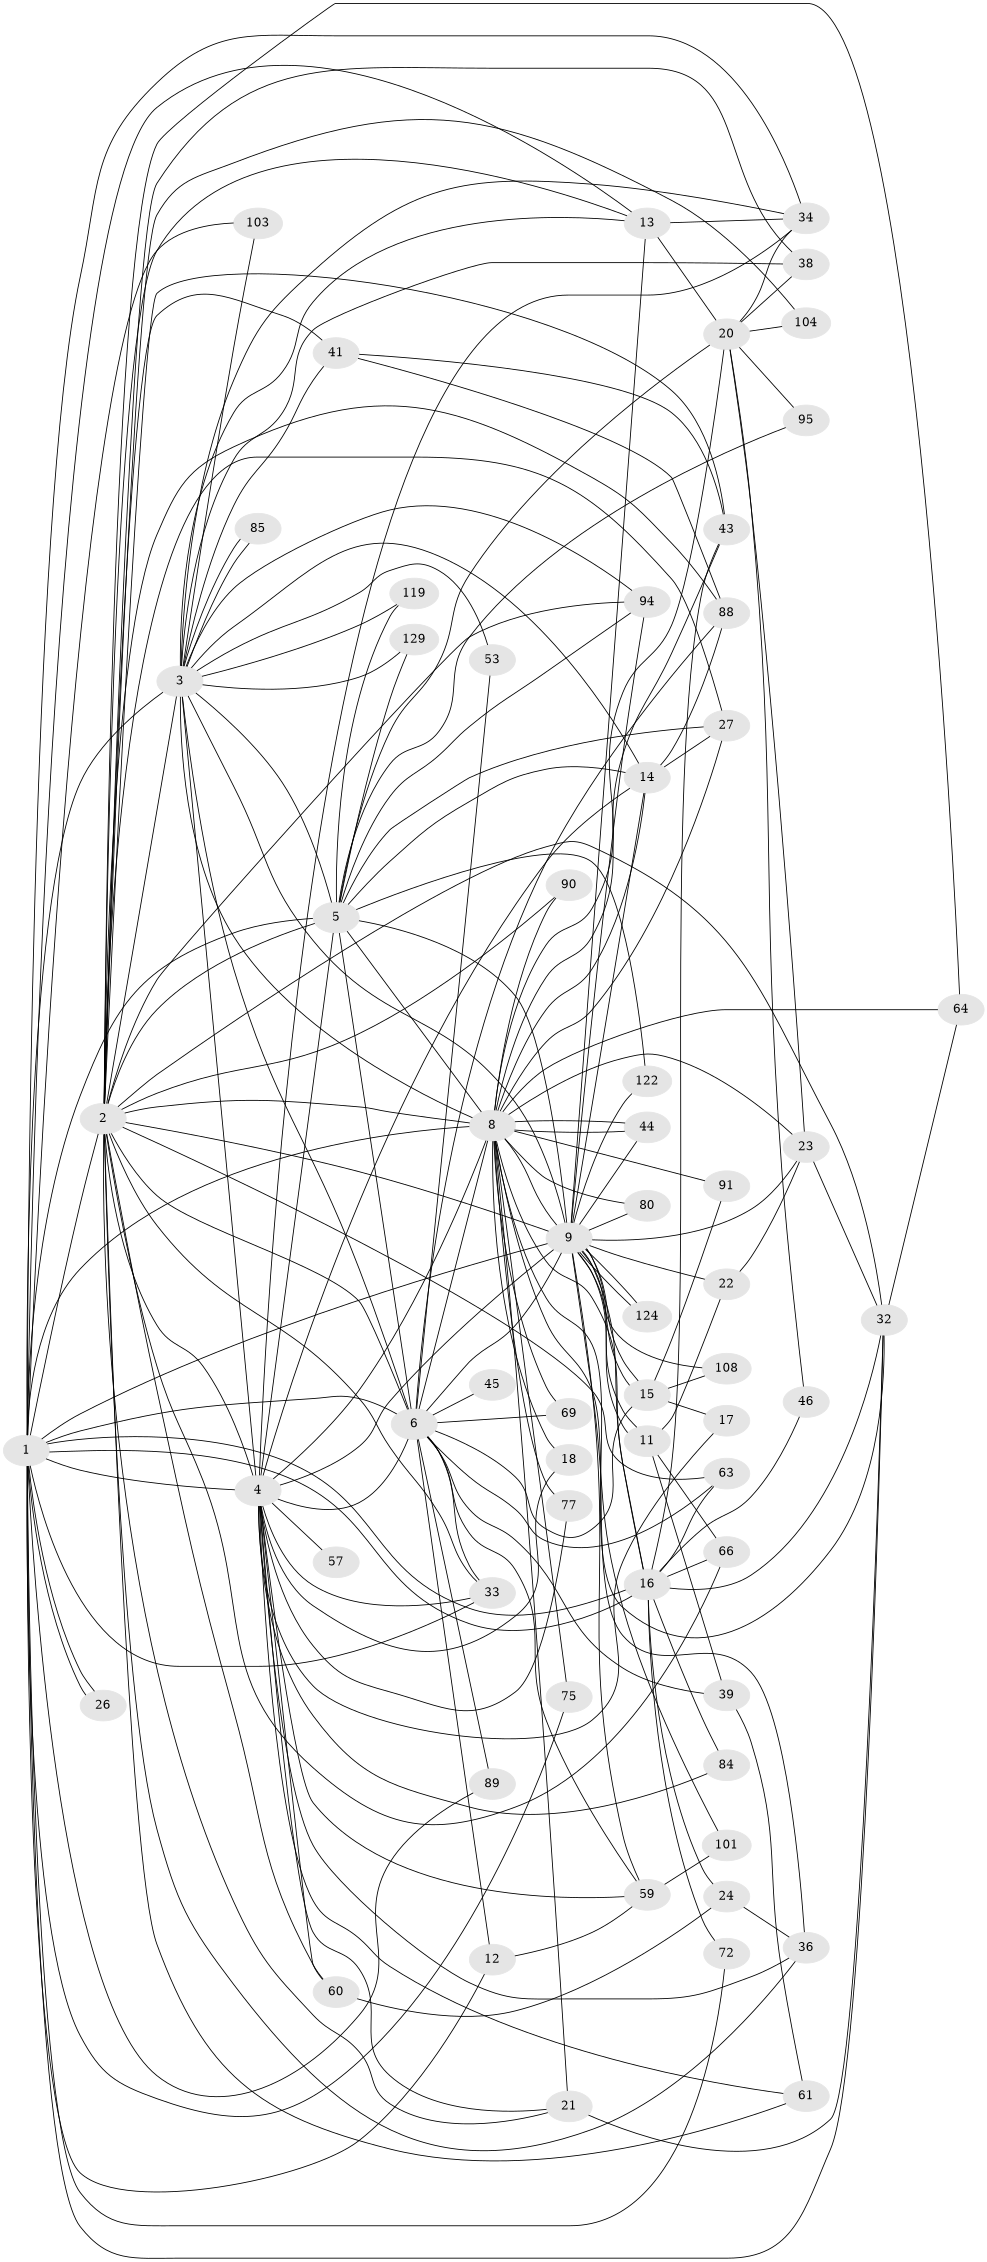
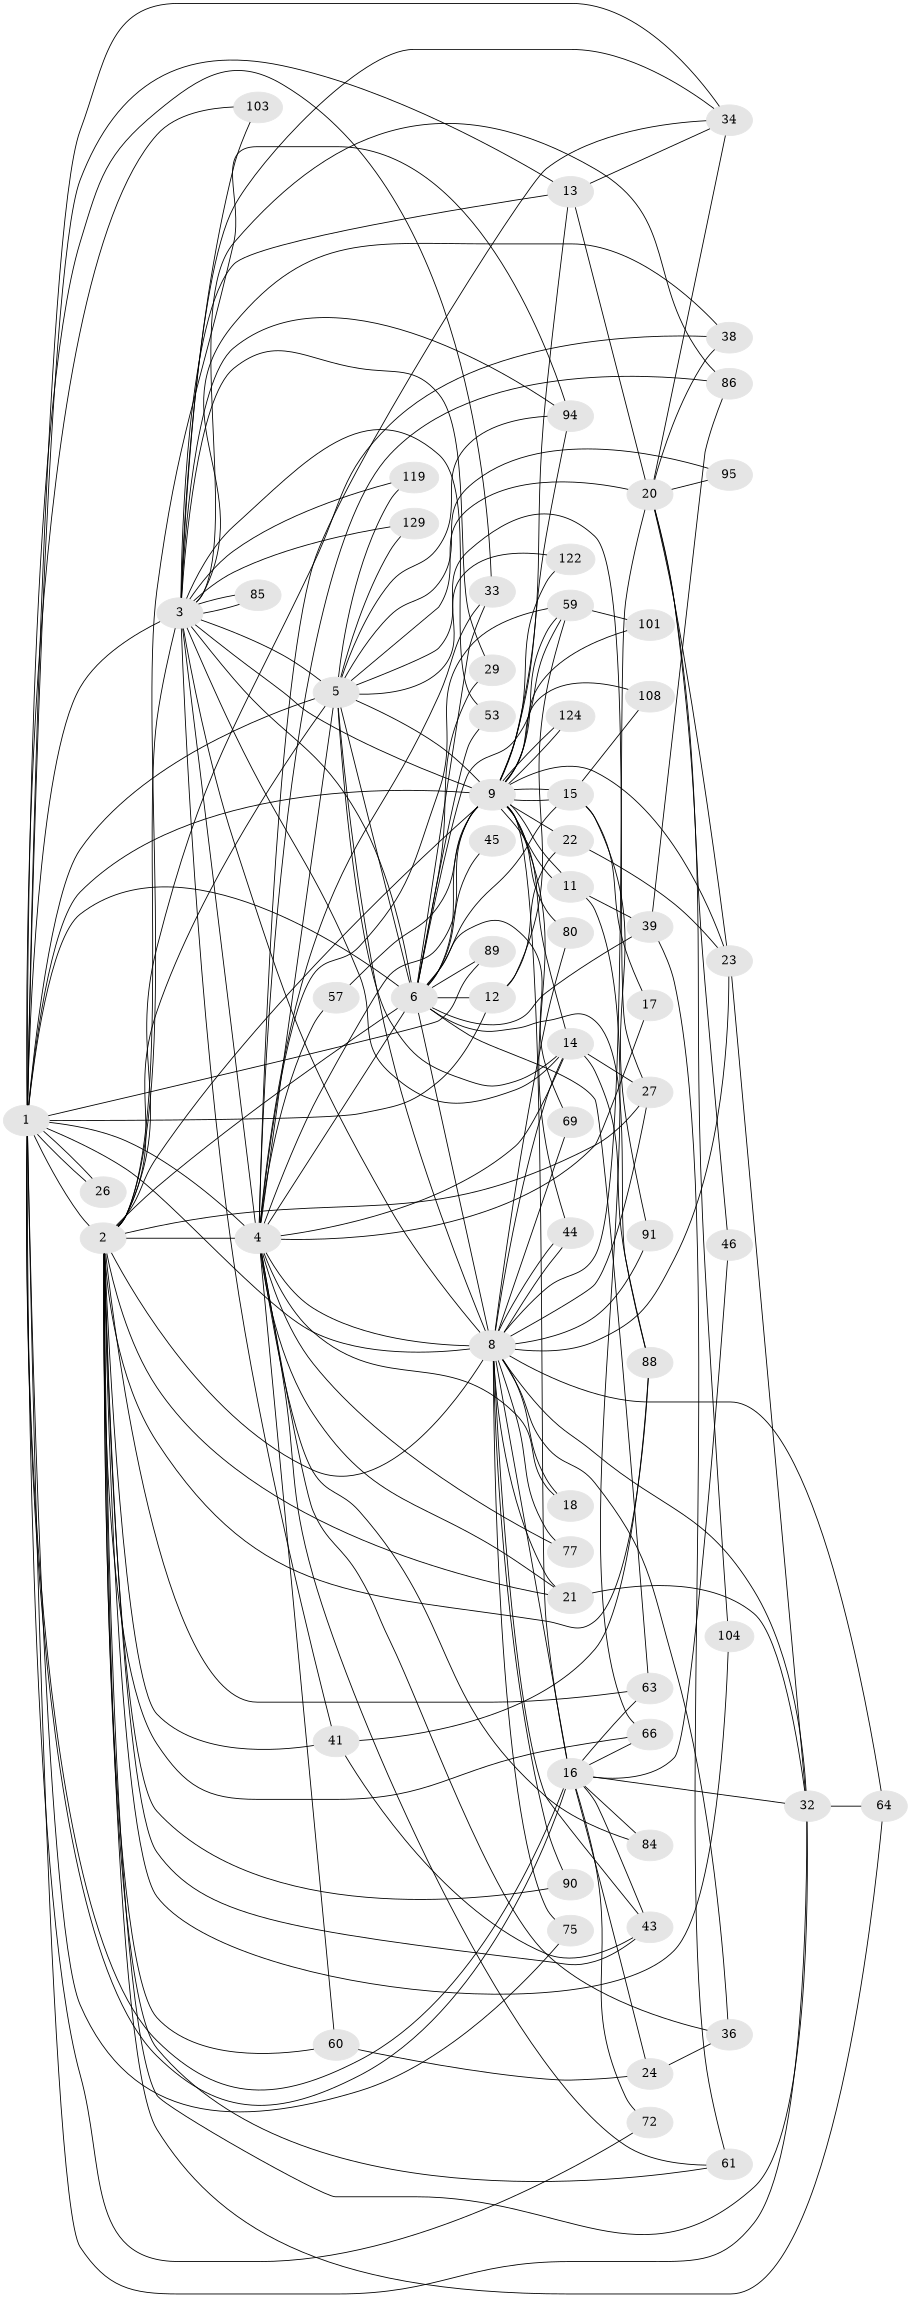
(177, 228) -> none
none -> (729, 384)
none -> (492, 670)
(531, 1182) -> (441, 901)
(292, 1337) -> none
(692, 1373) -> (531, 919)
(184, 1908) -> none
